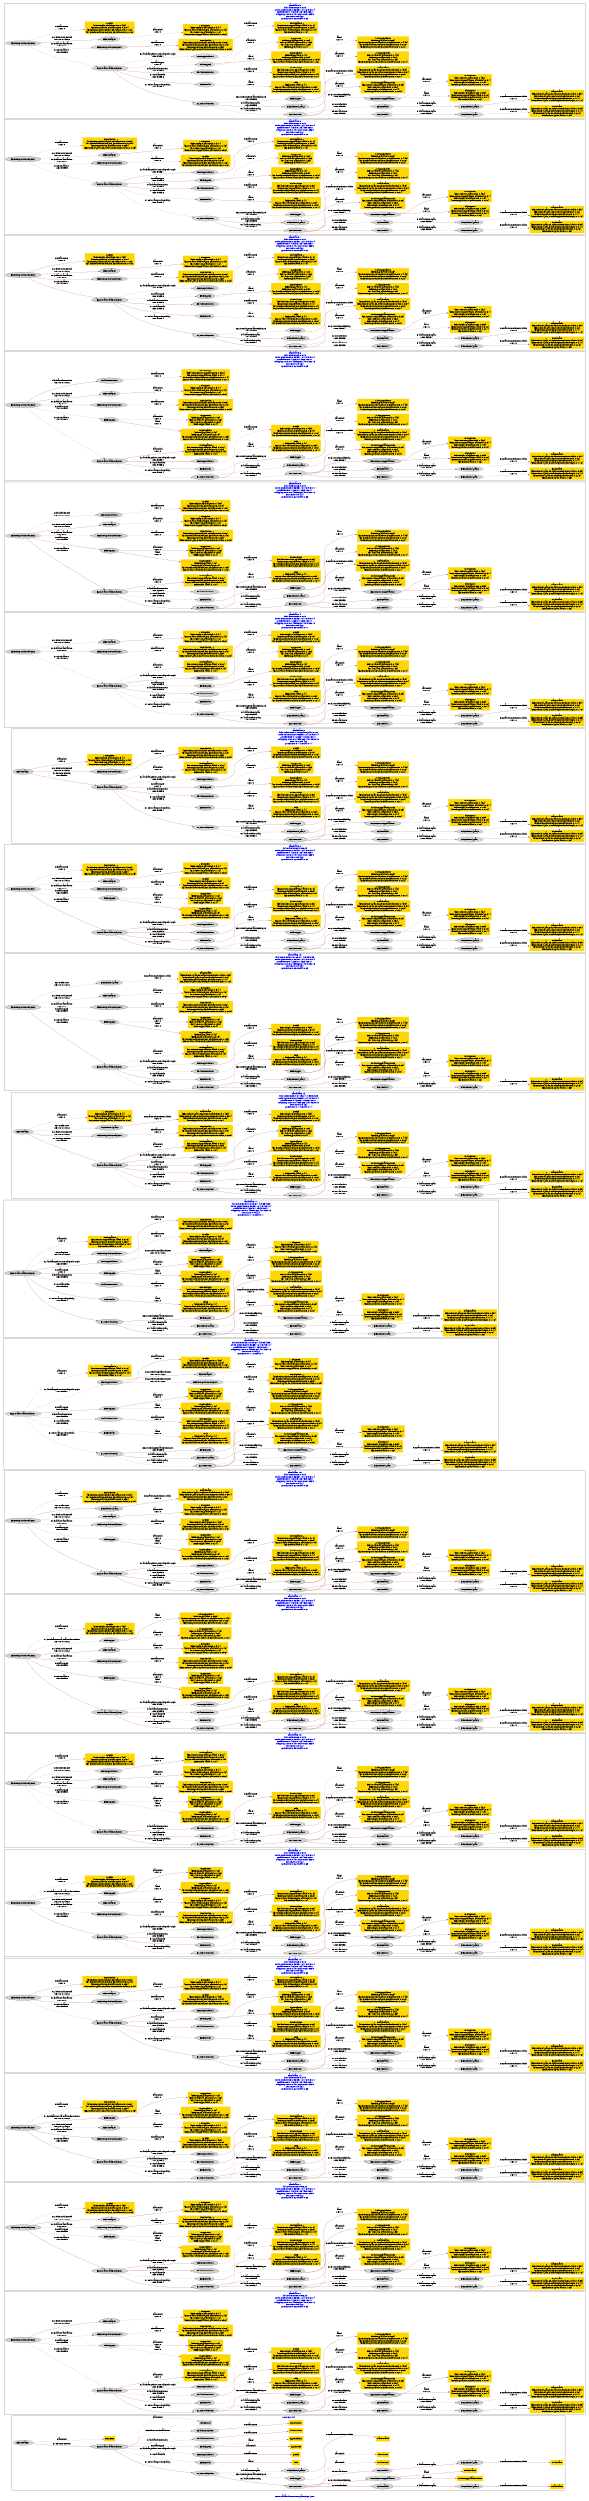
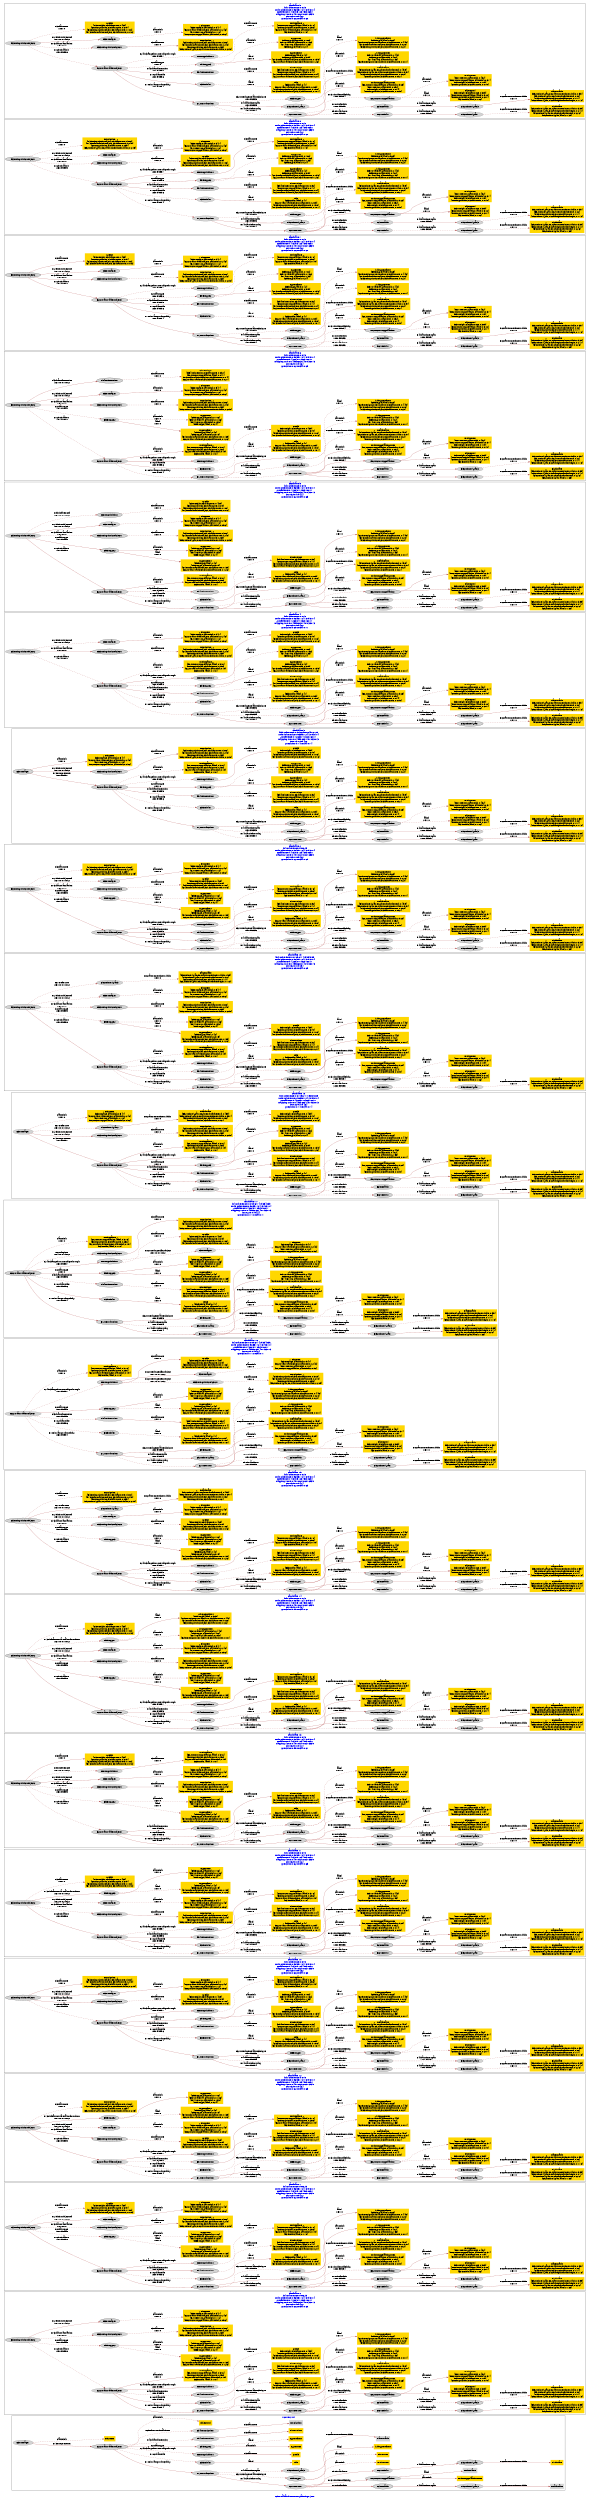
(206, 2423) -> (206, 2423)
(296, 2423) -> (296, 2423)
(383, 2439) -> (383, 2439)
none -> (383, 2447)
(470, 2471) -> (470, 2471)
(557, 2486) -> (557, 2486)
